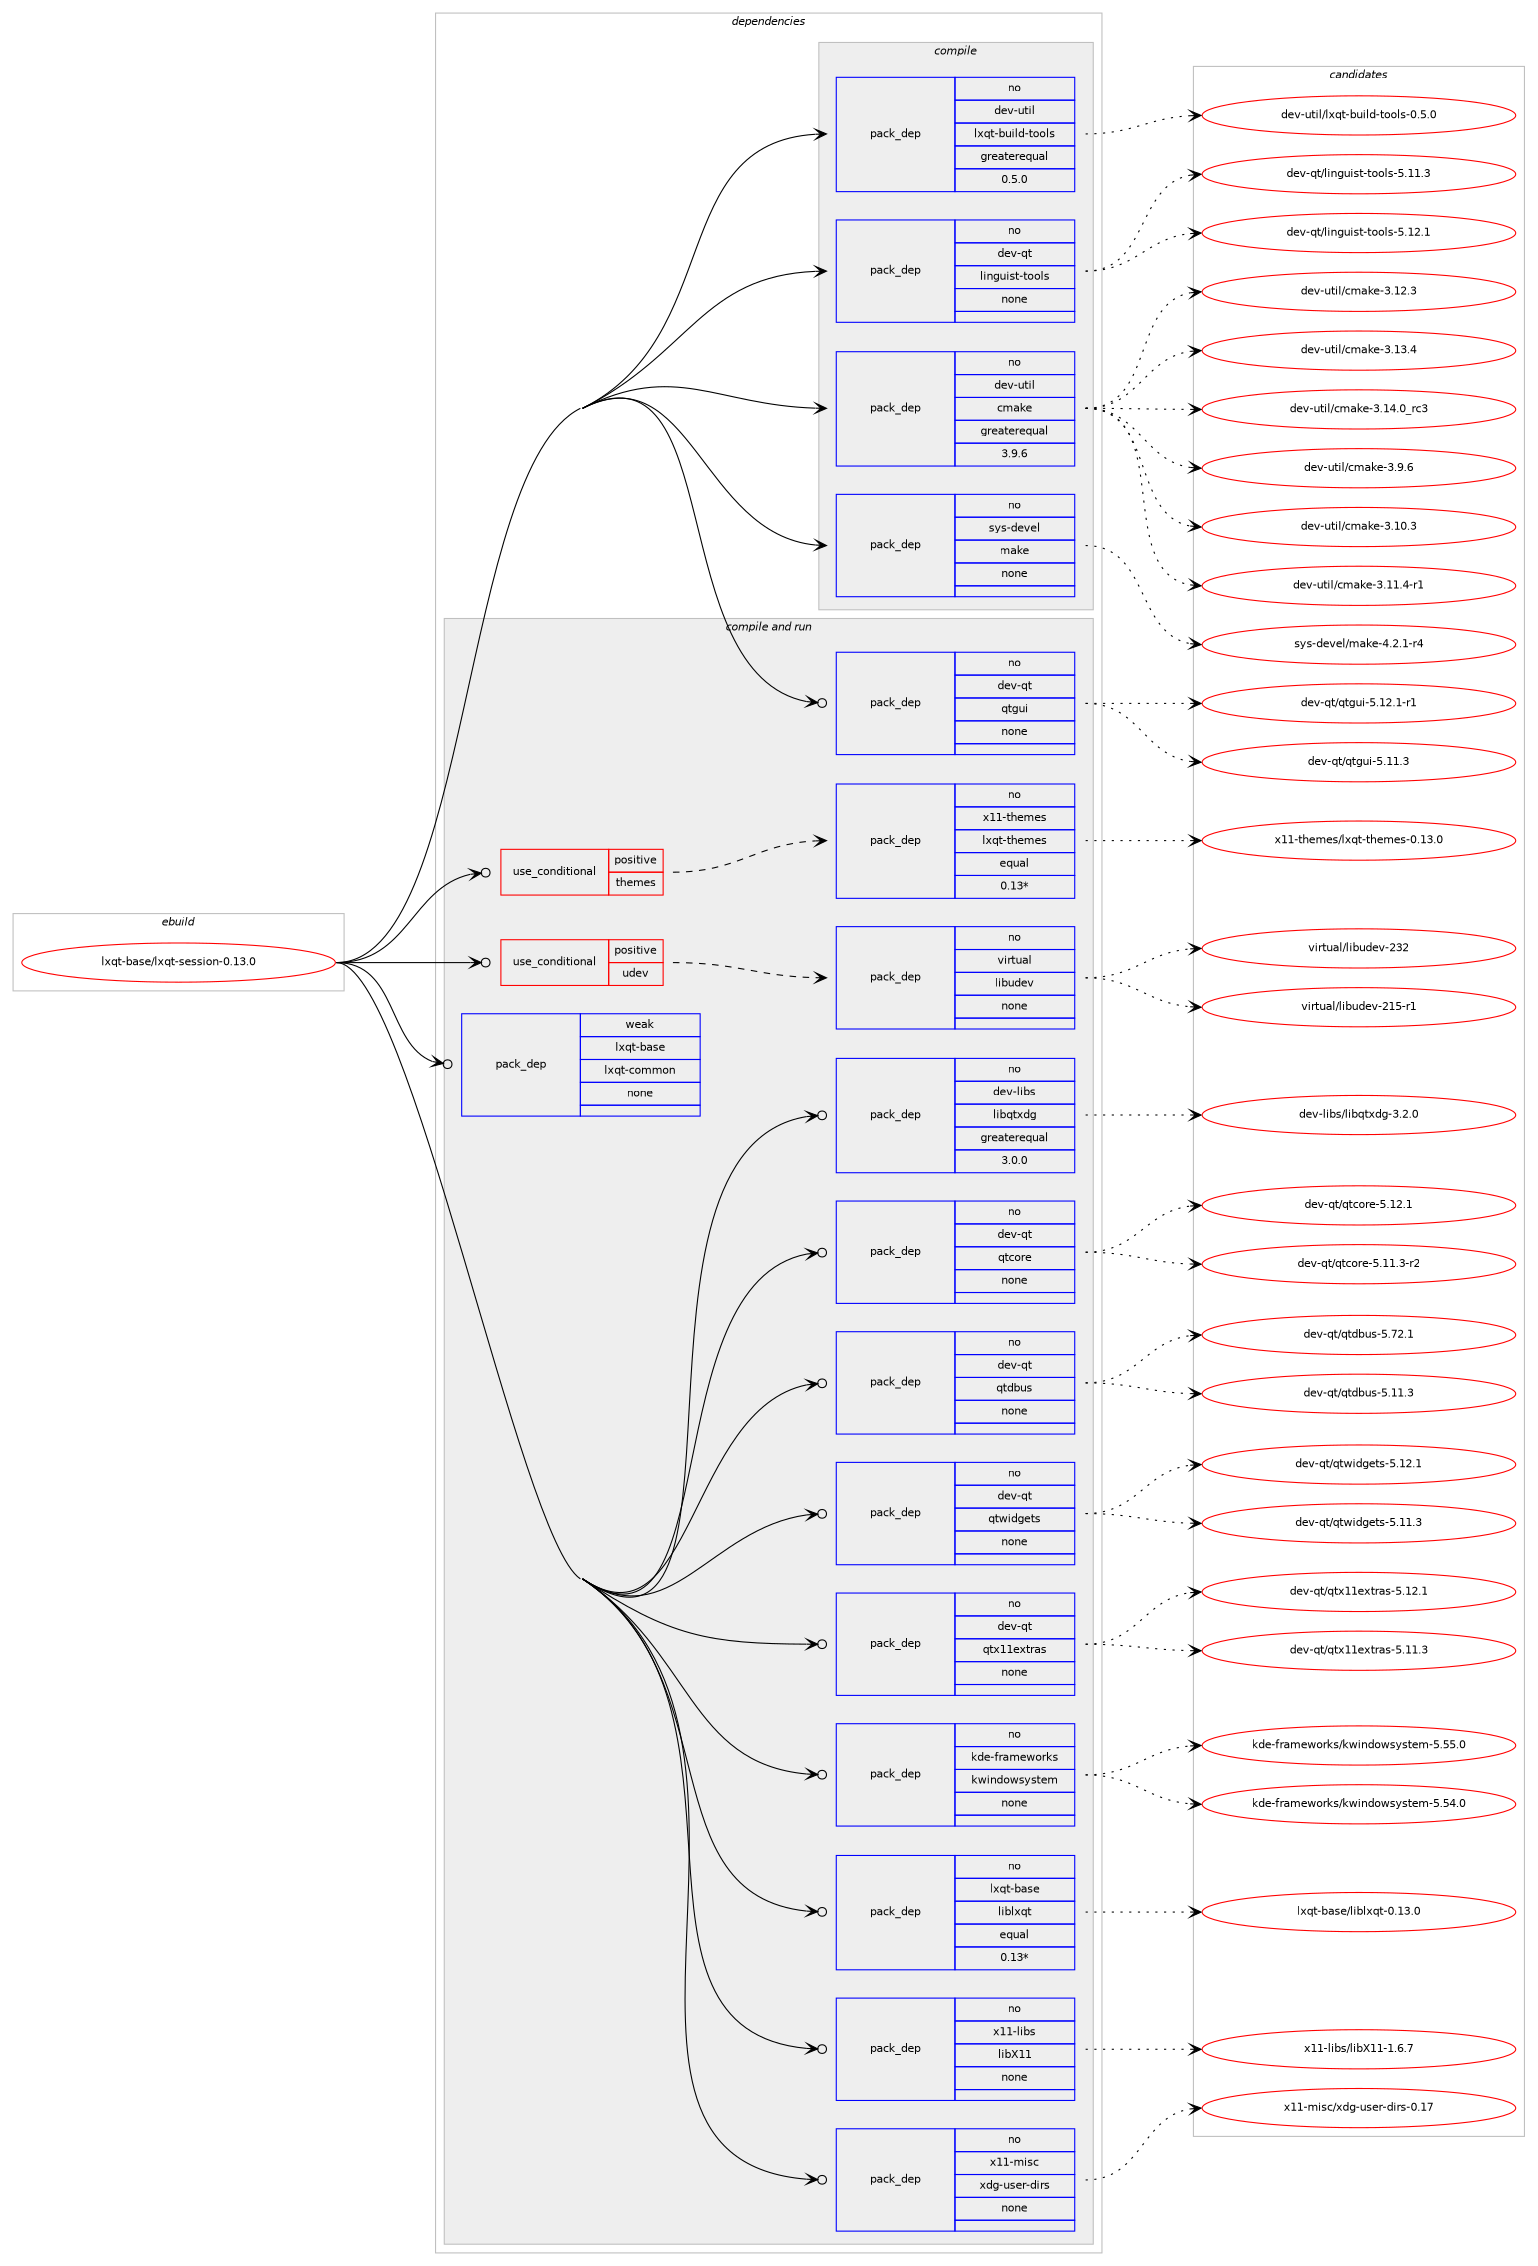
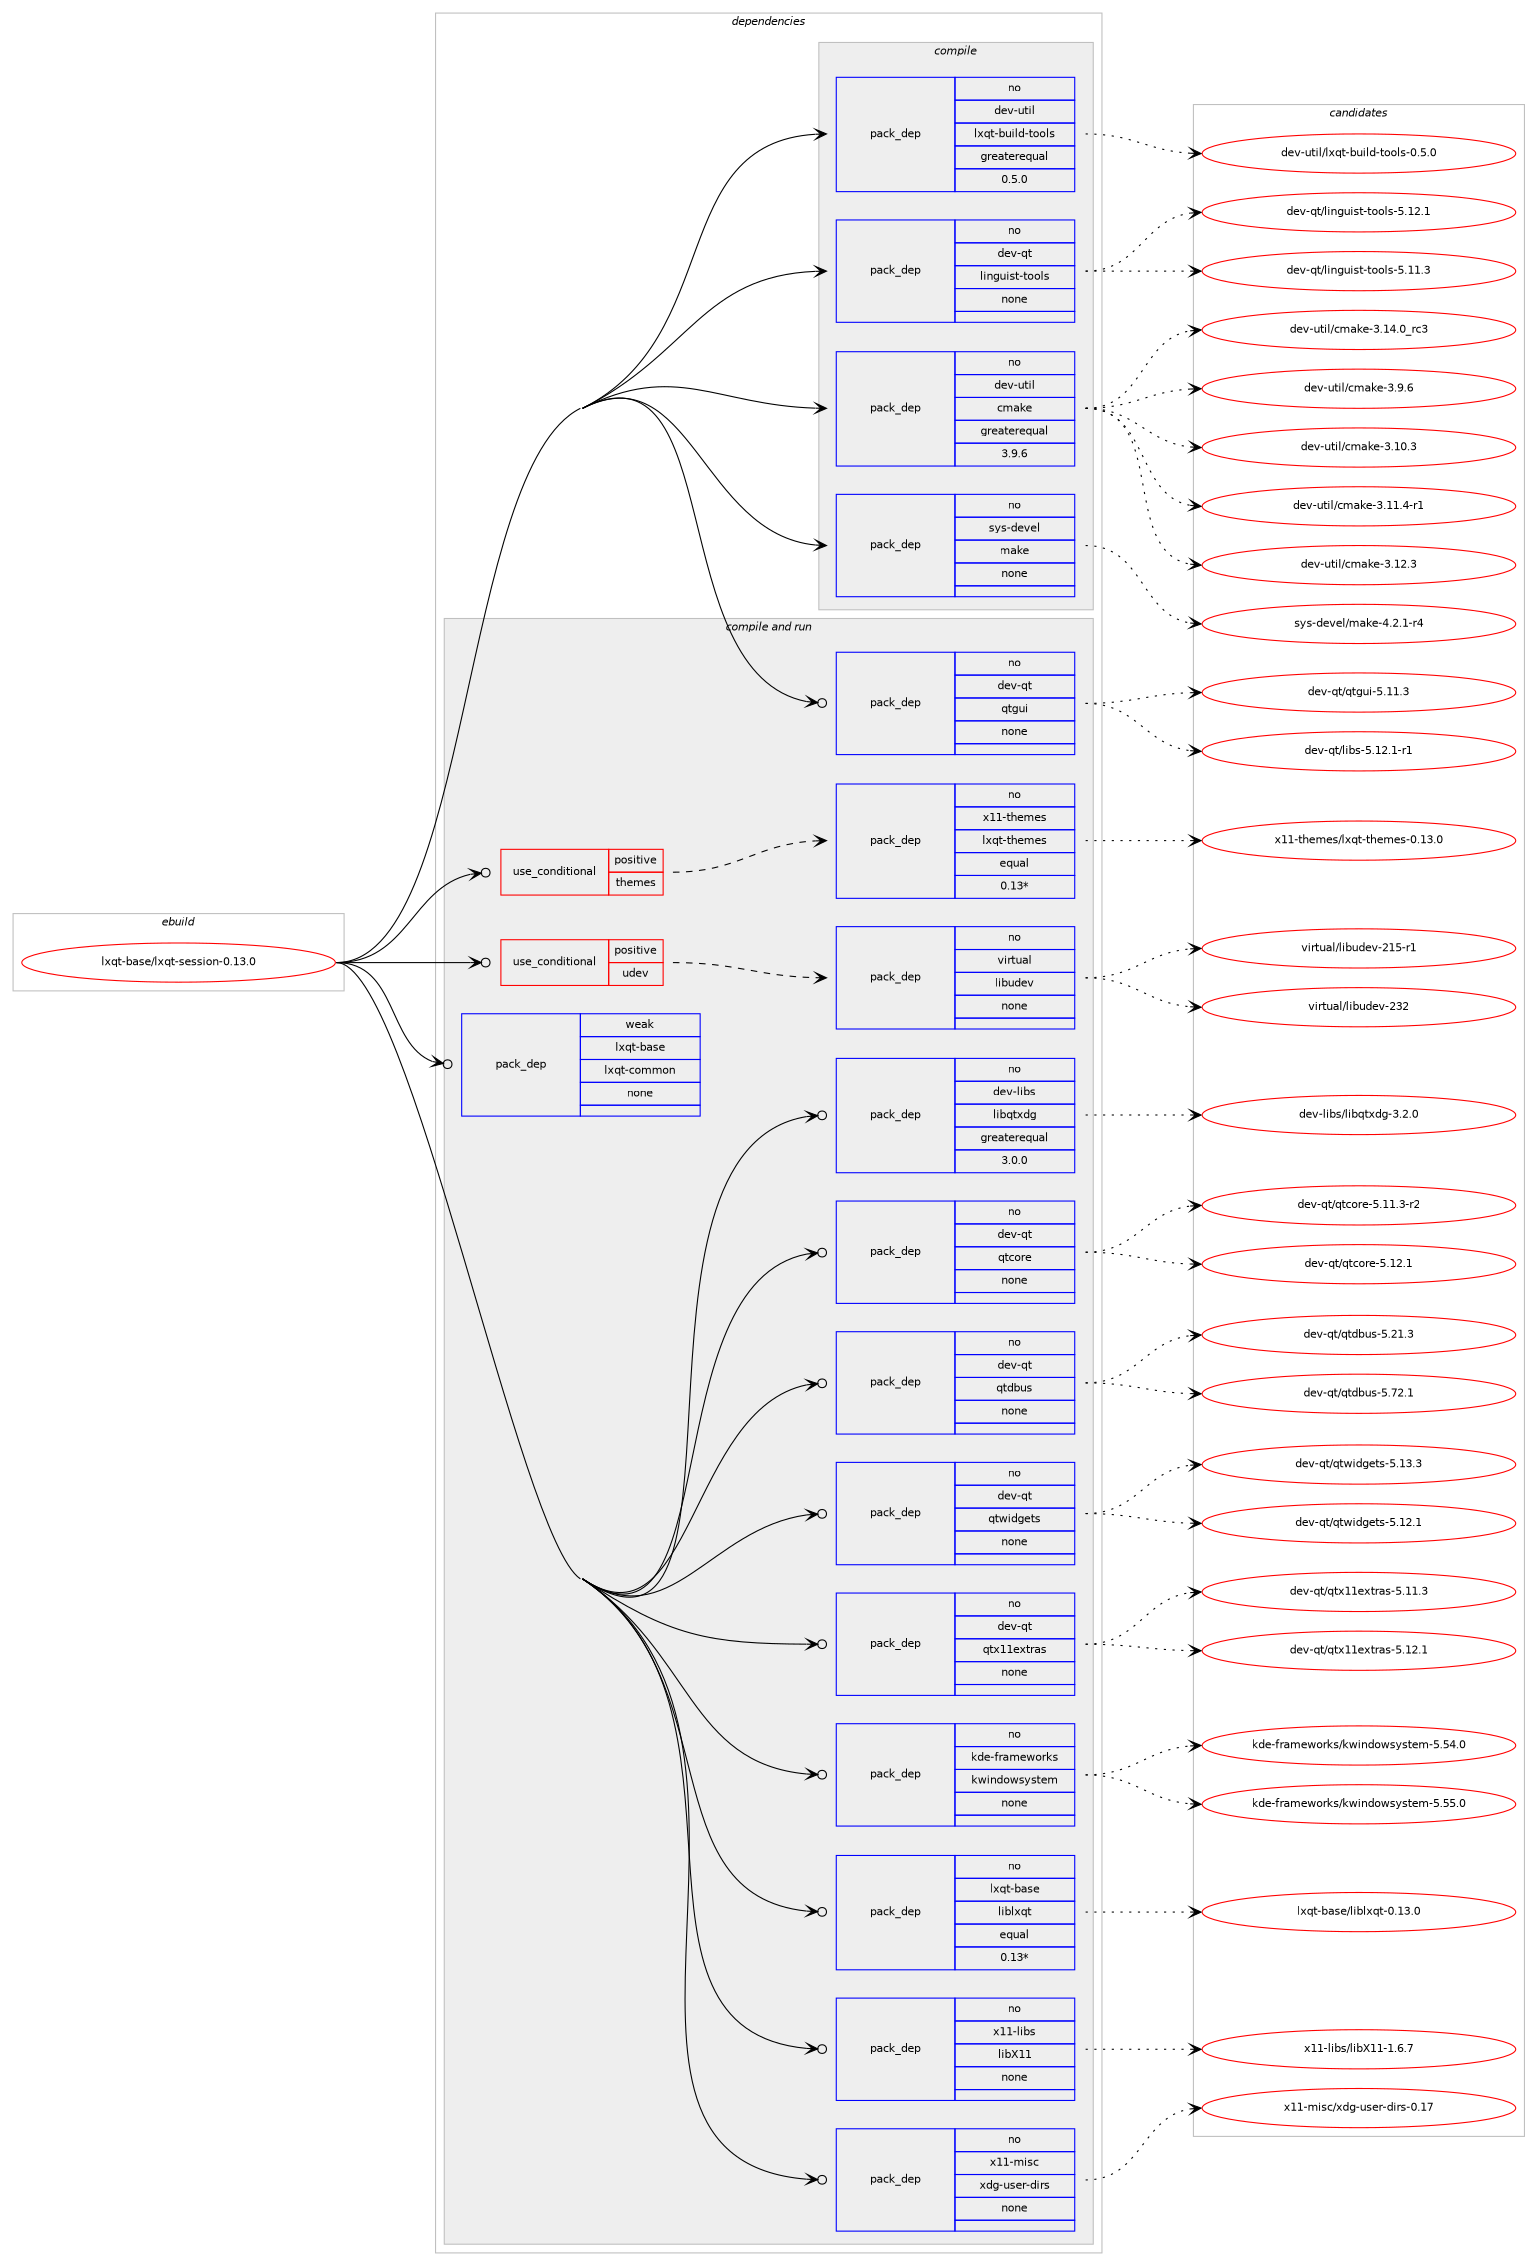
(1359, 351) -> none
(1359, 703) -> (1359, 751)
(1359, 1394) -> (1359, 1335)
(1359, 1523) -> (1359, 1465)
